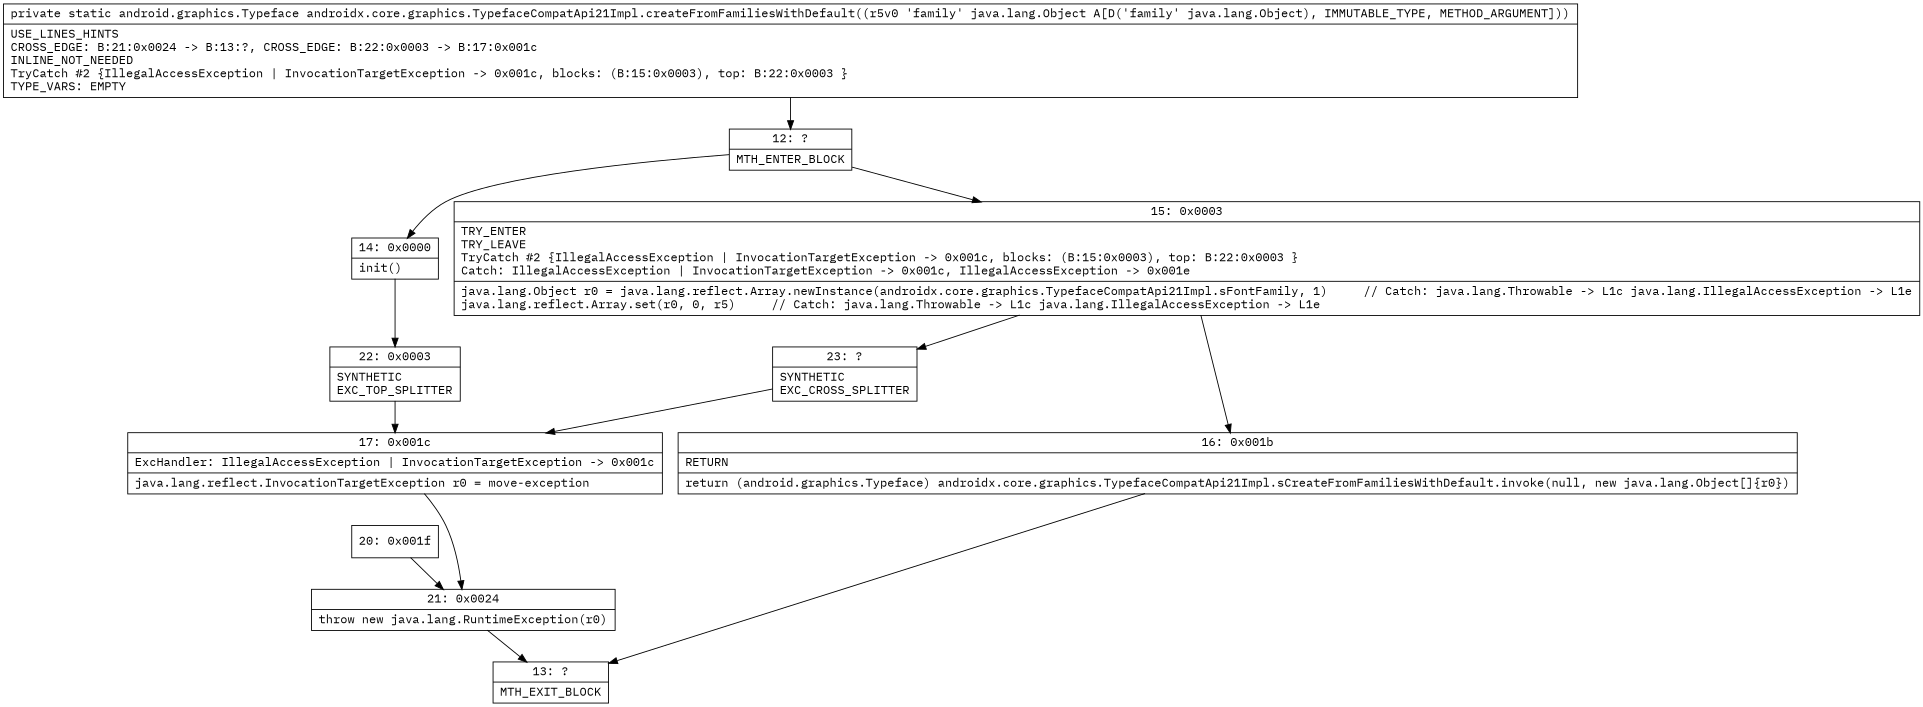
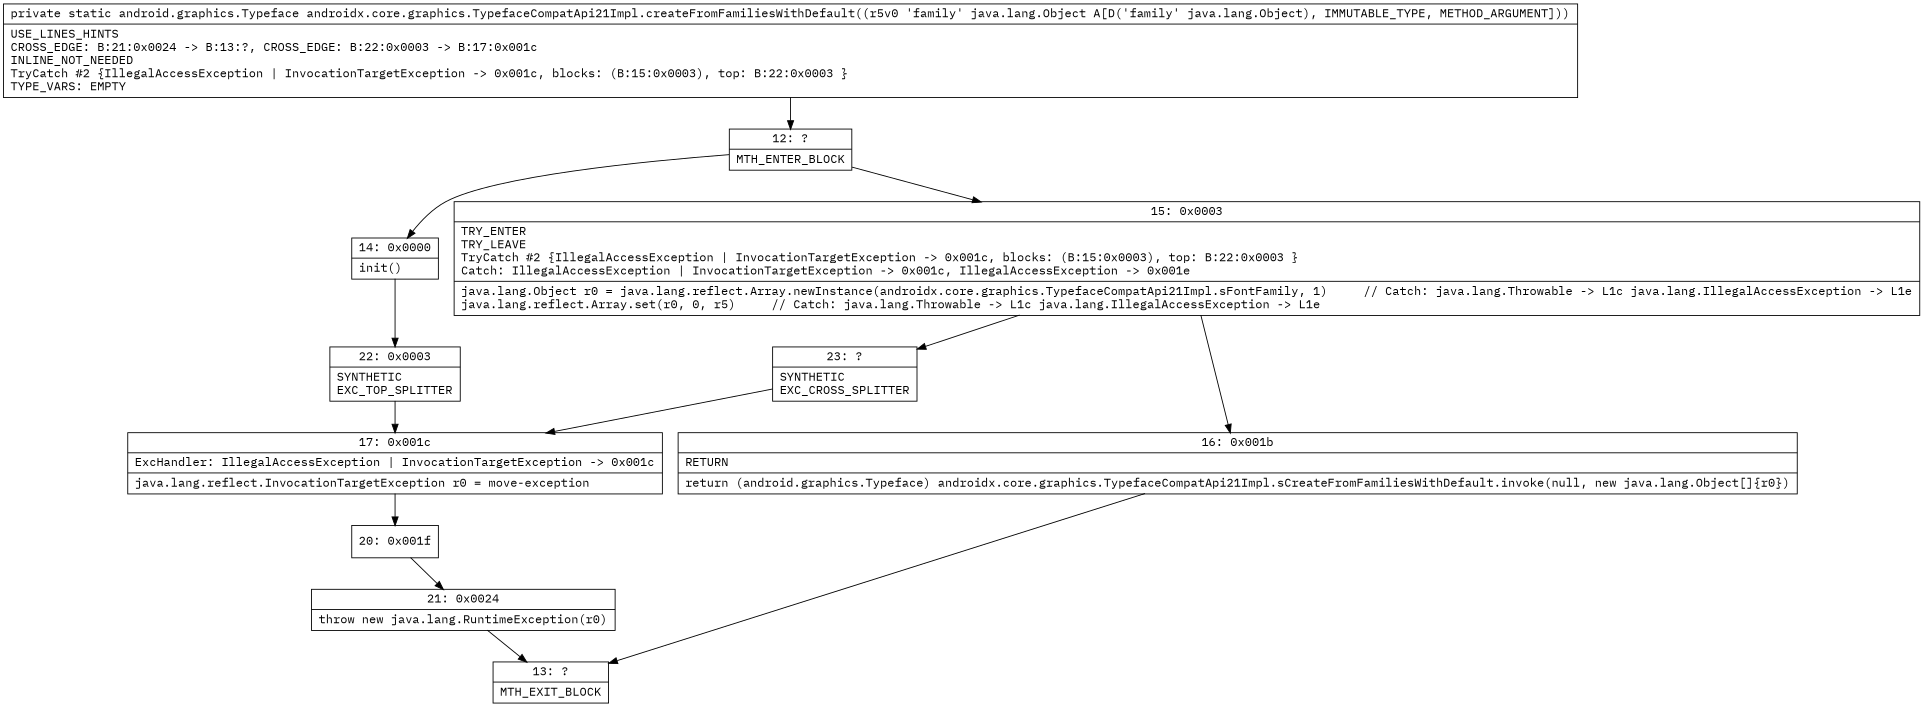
(450, 534) -> (395, 505)
